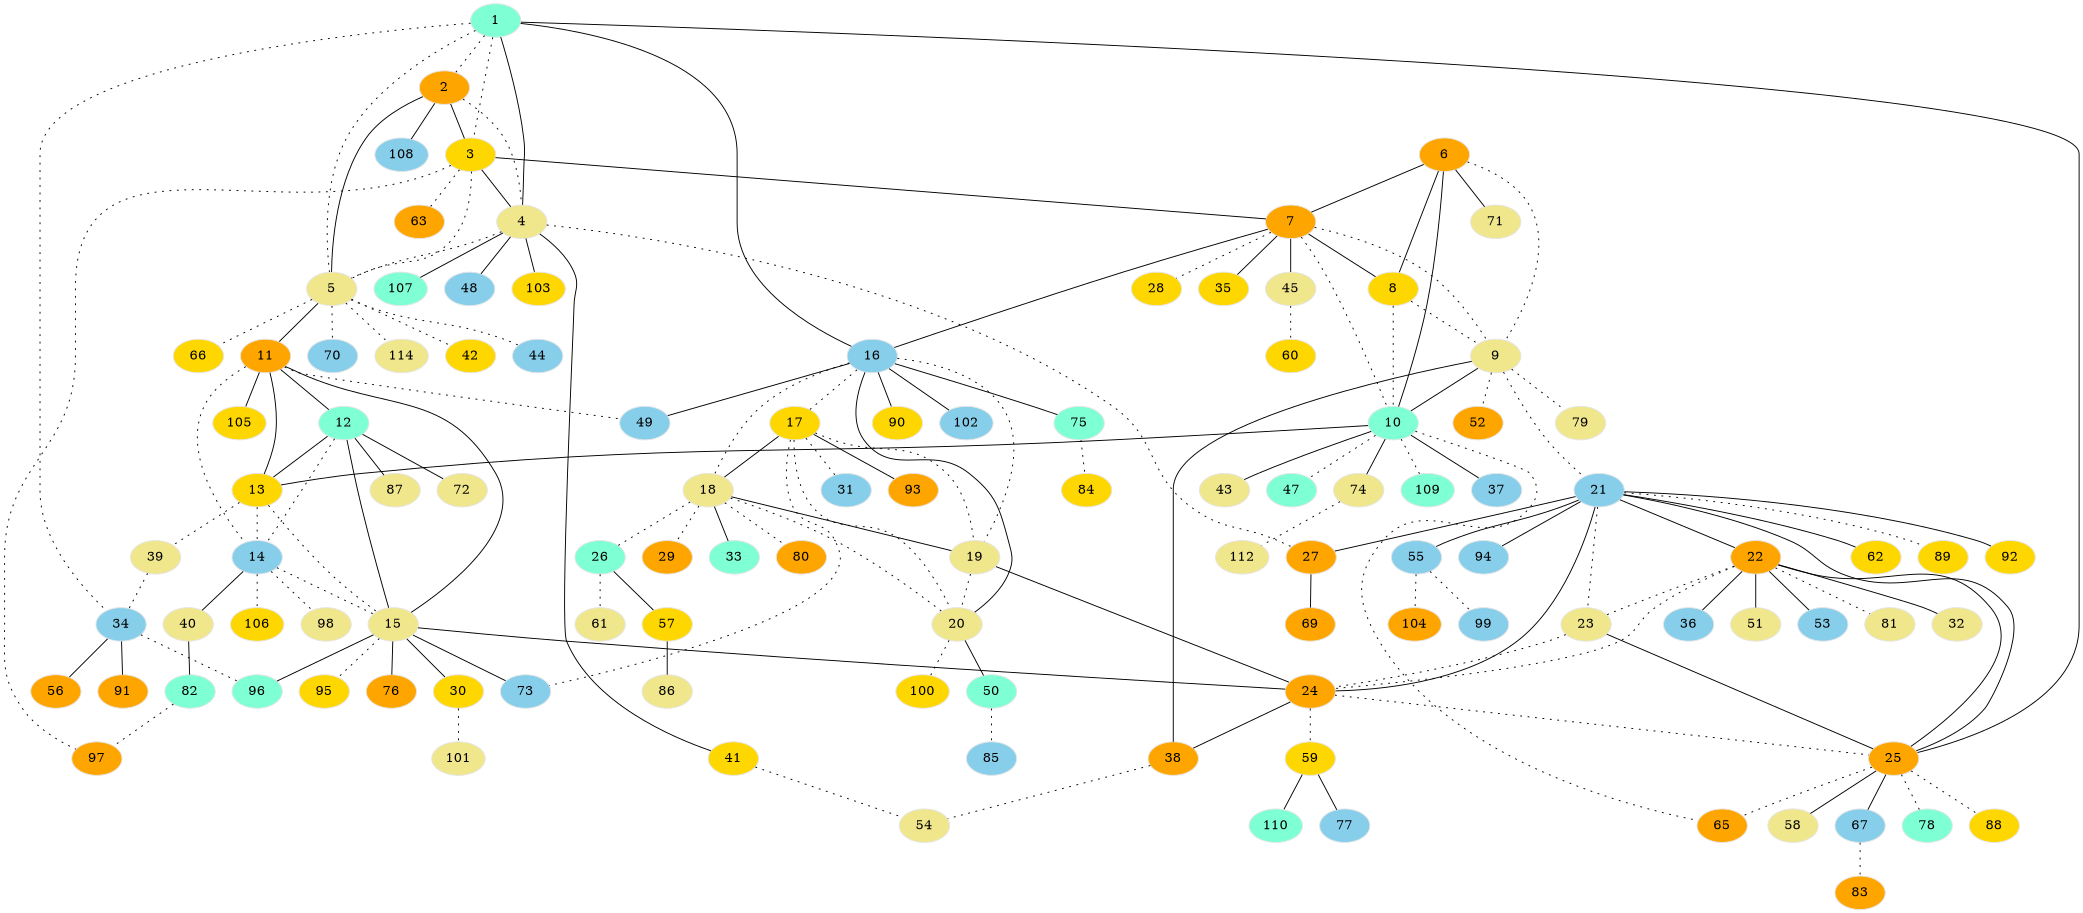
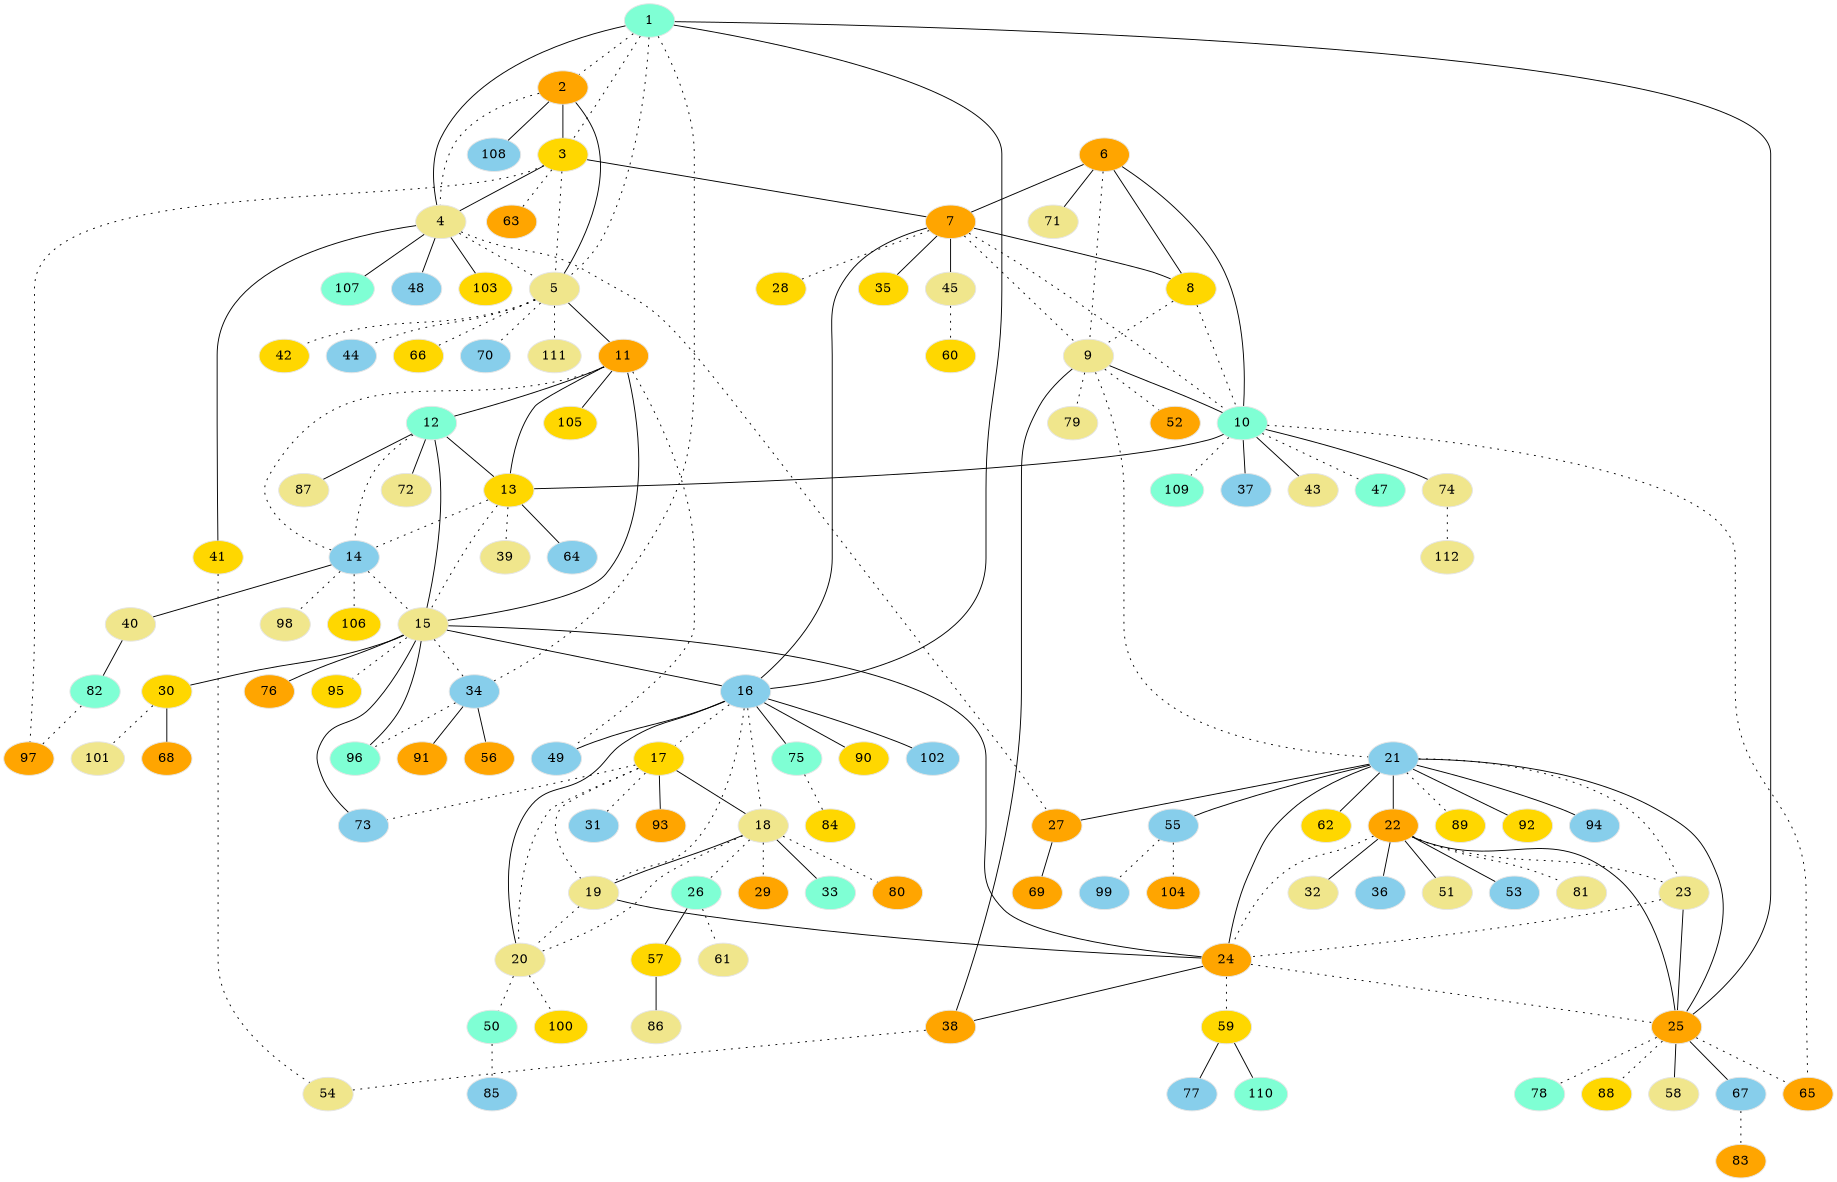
(402, 356) -> (555, 356)
none -> (572, 557)
(138, 591) -> (449, 658)
none -> (584, 658)
(974, 658) -> (506, 994)
none -> (167, 759)
